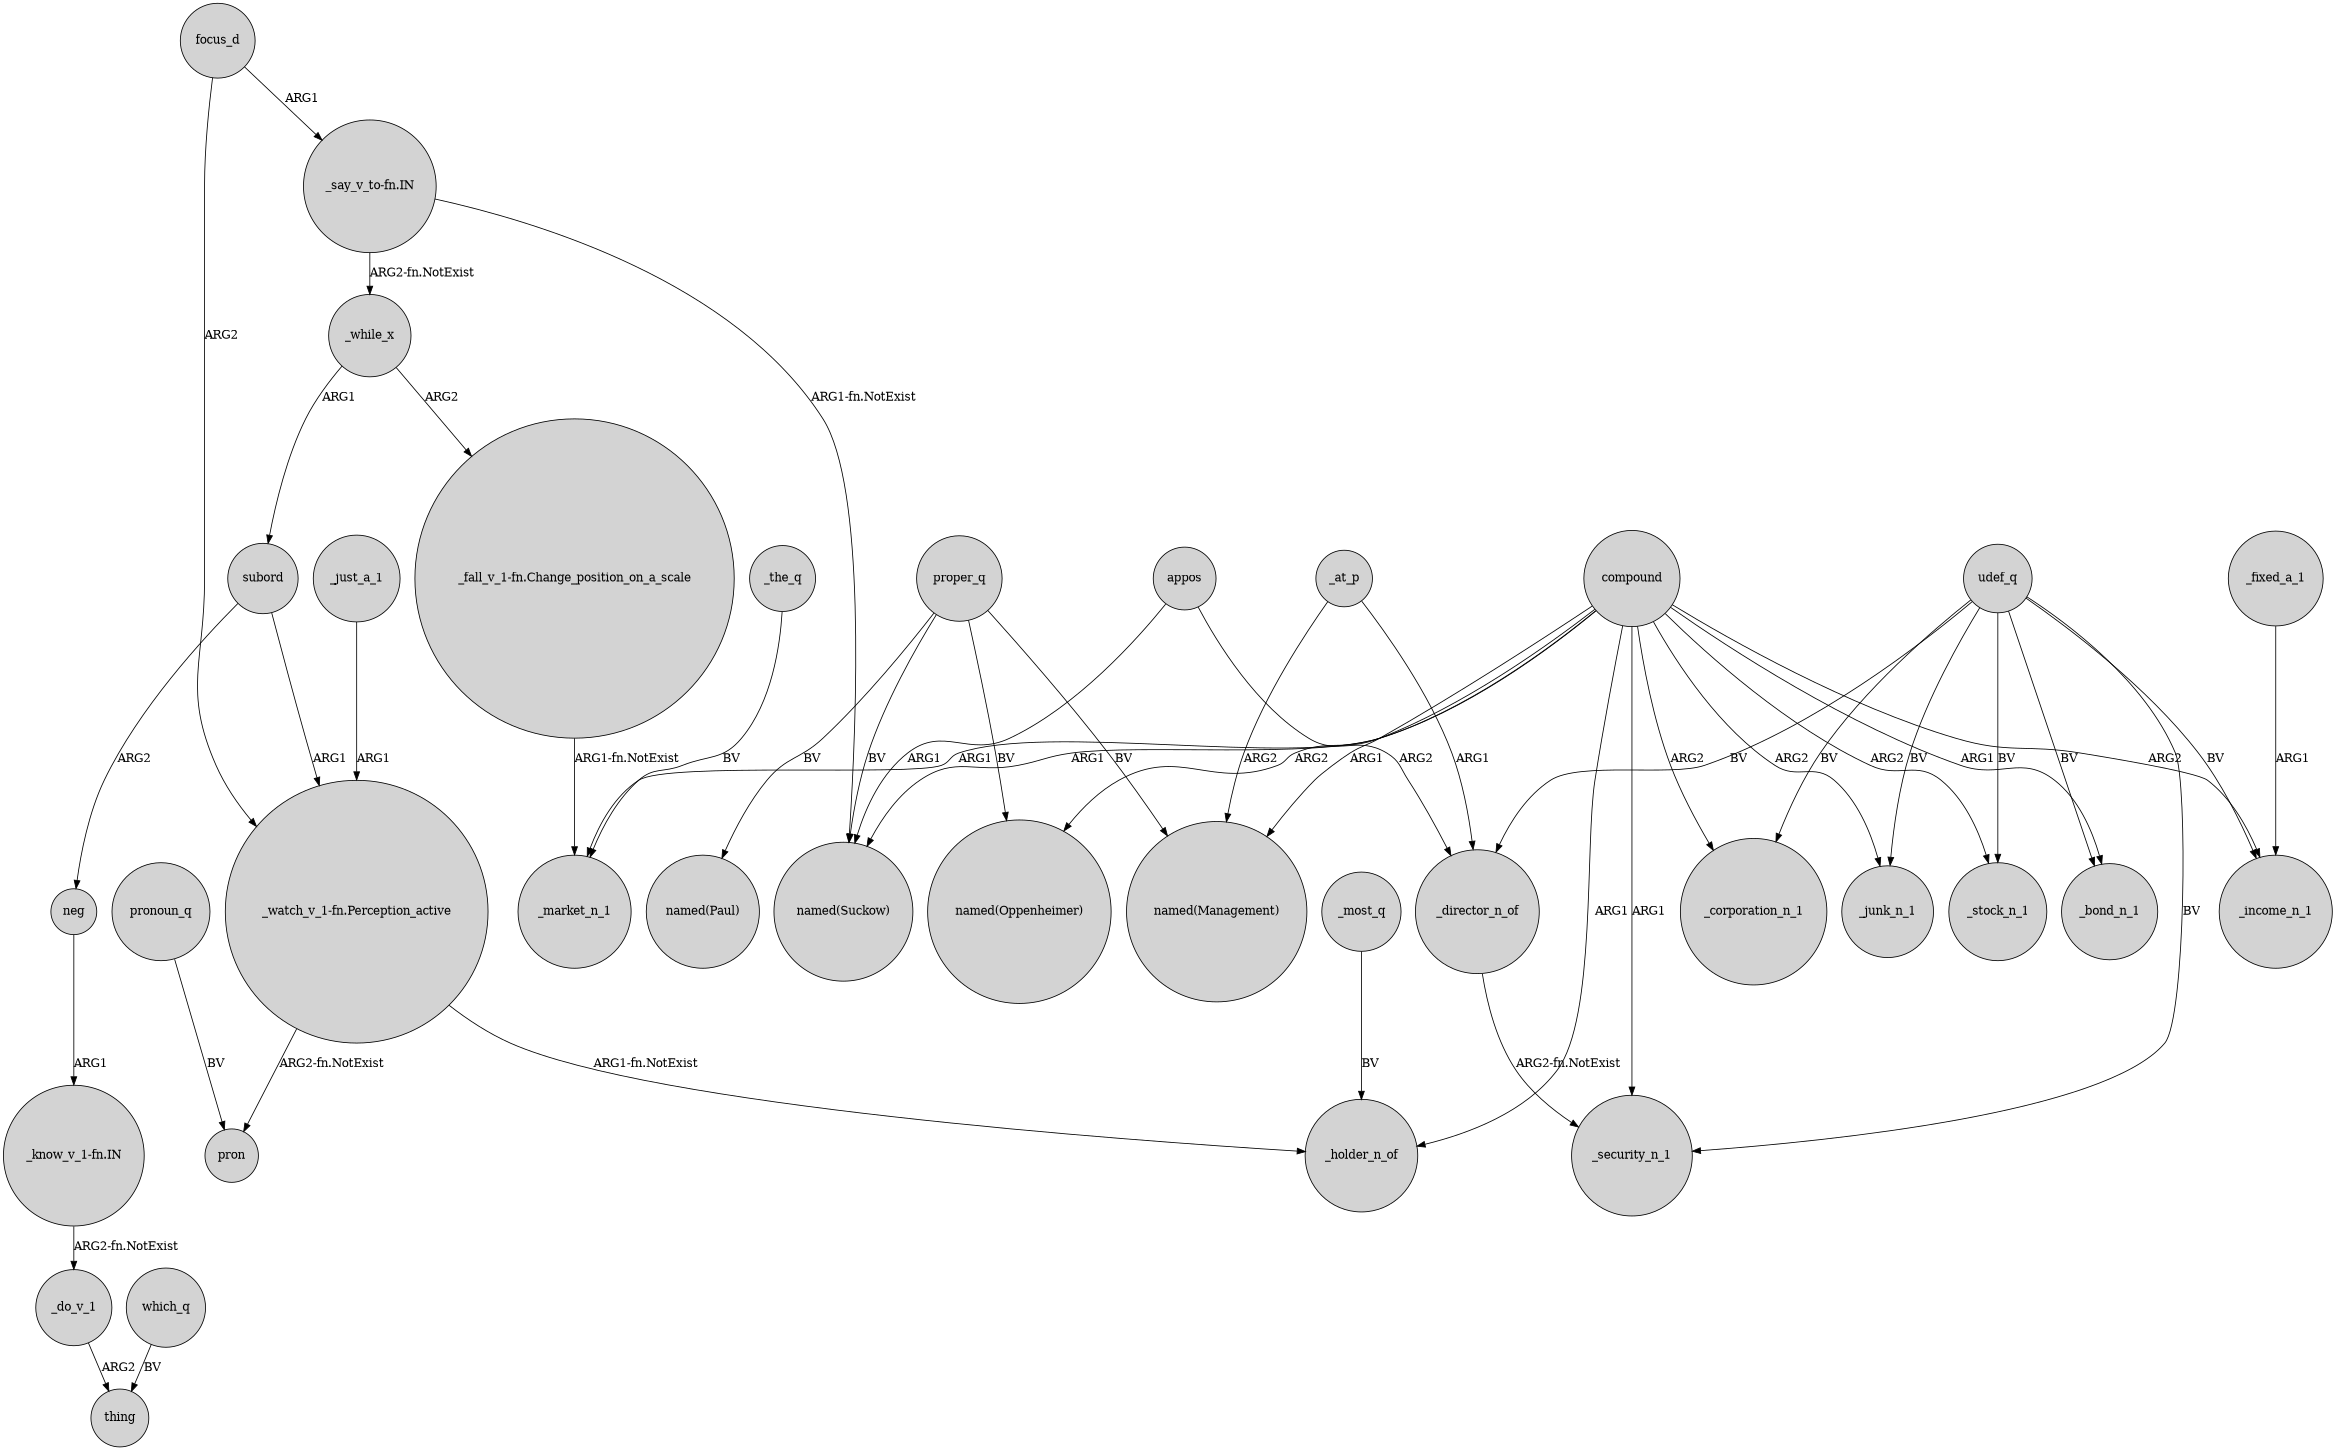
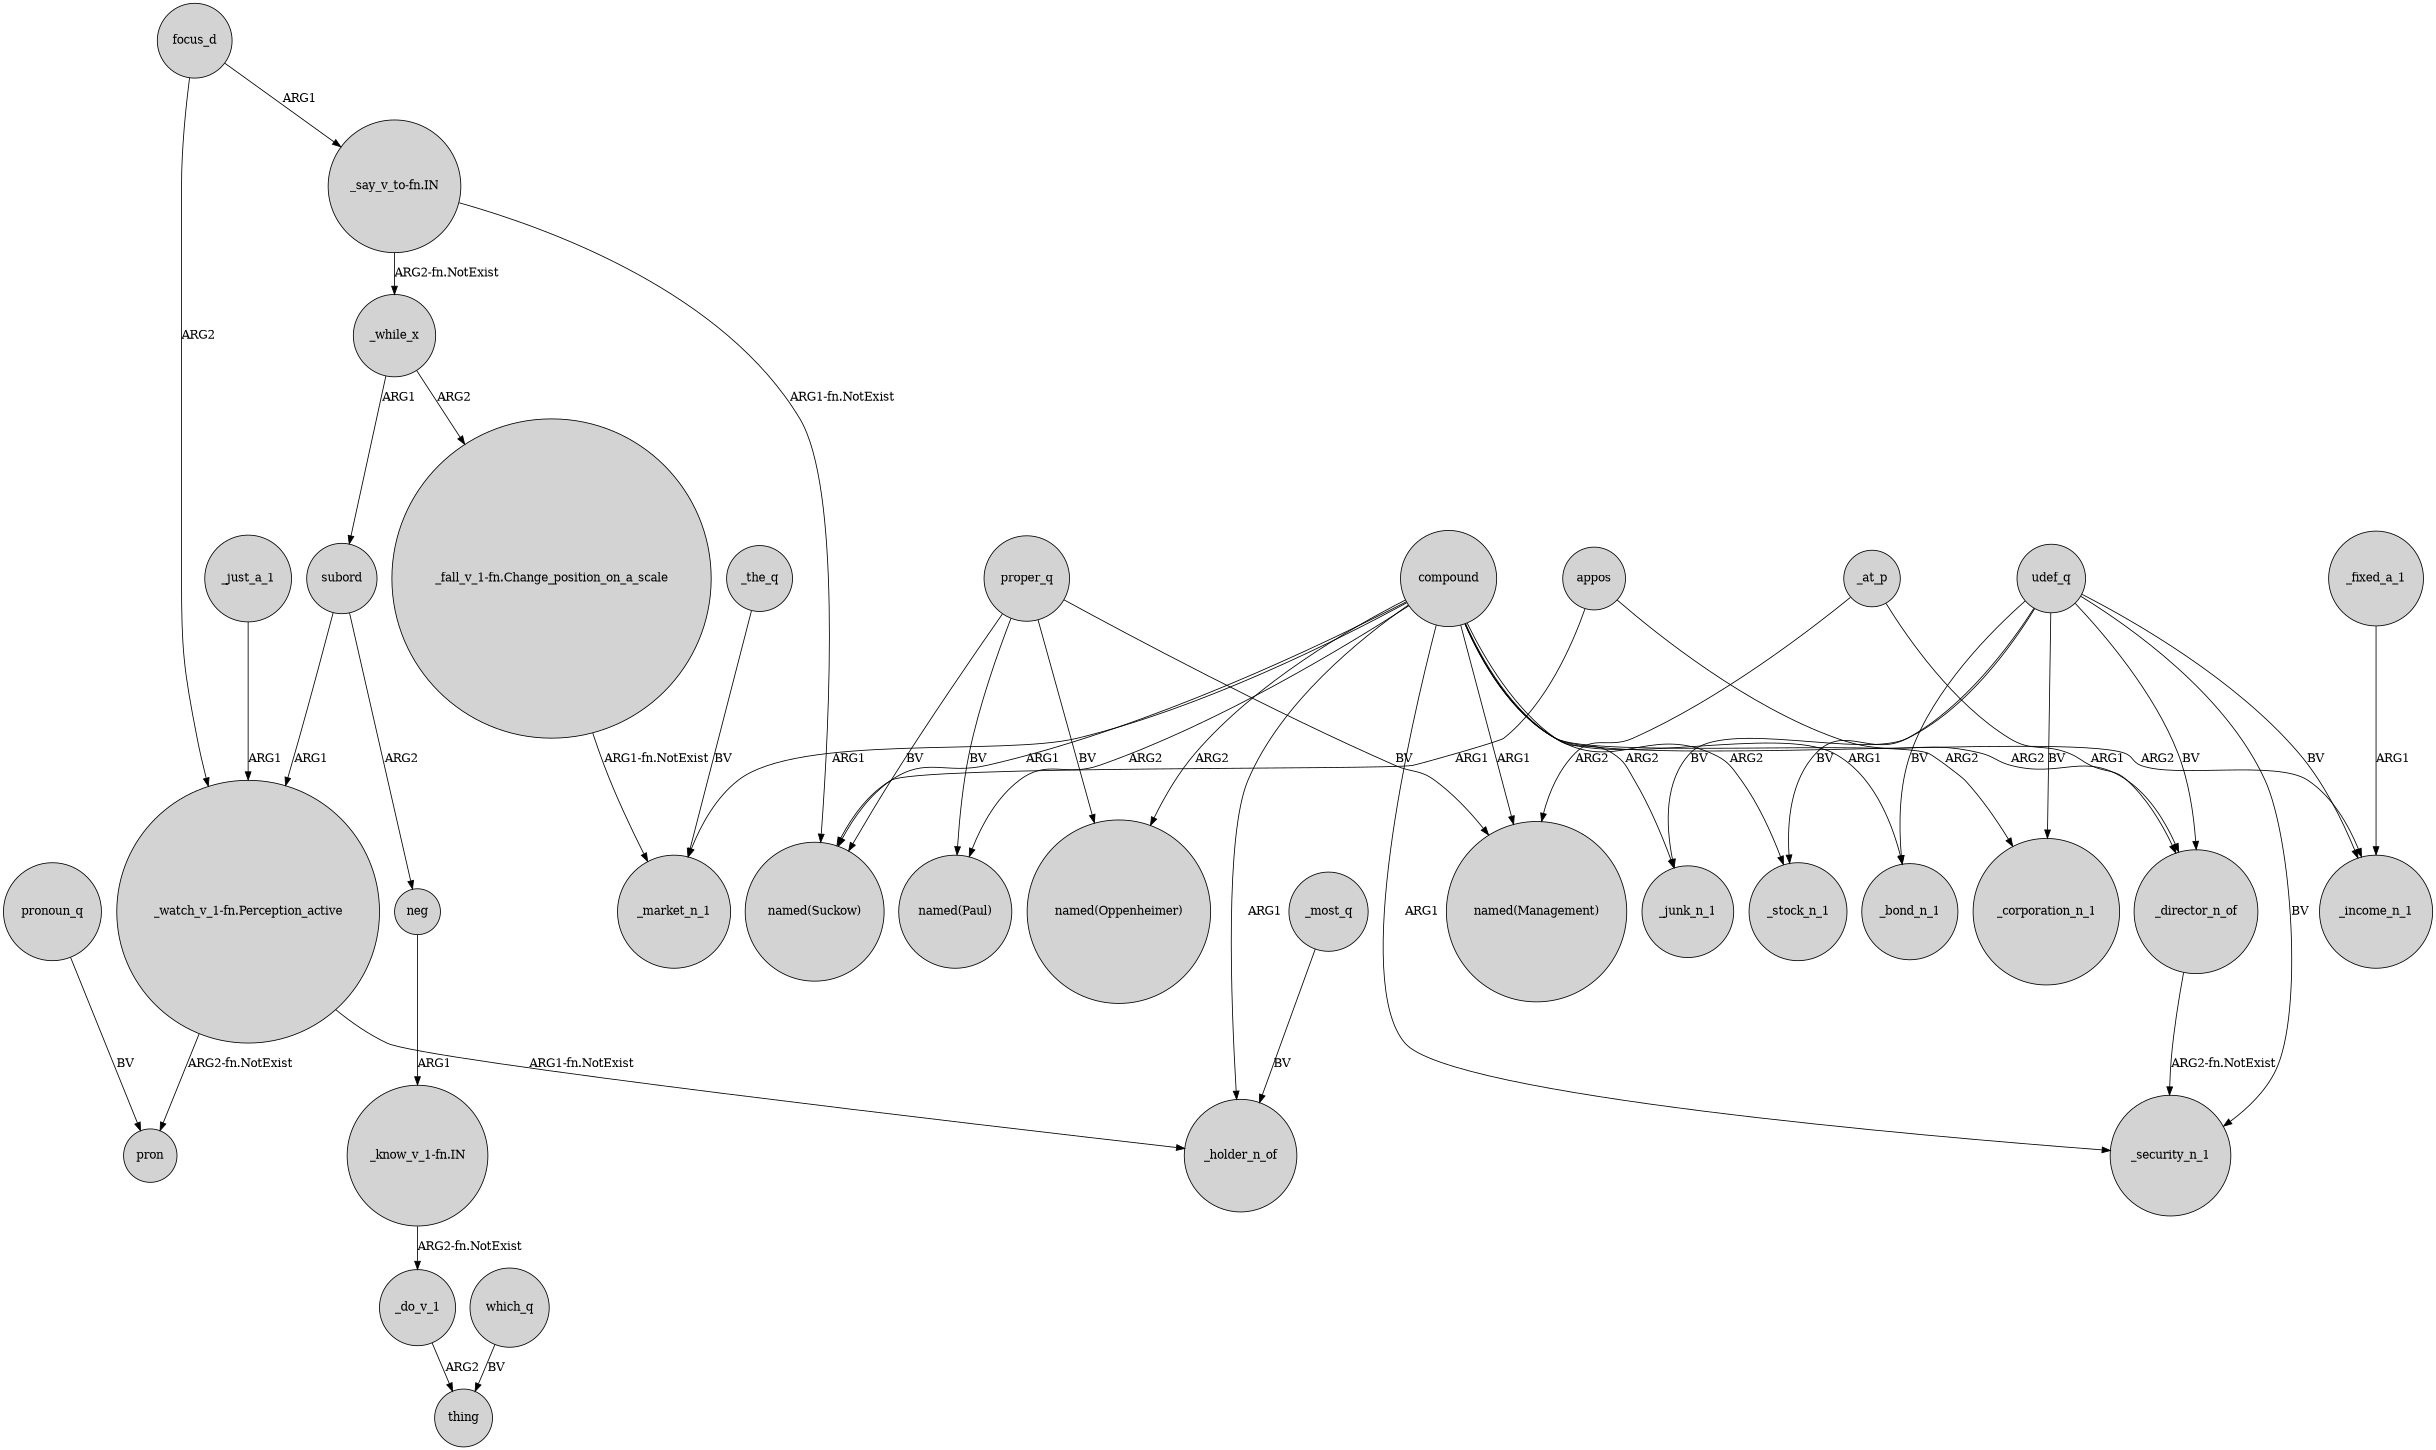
none -> (1184, 731)
